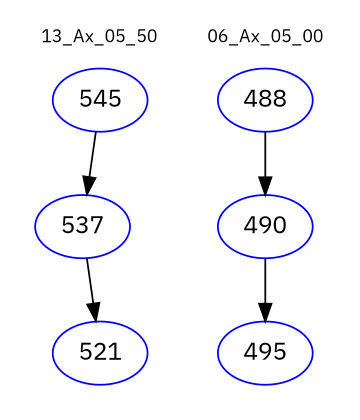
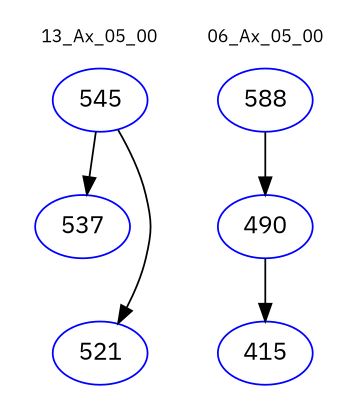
(100, 38) -> (100, 38)
(265, 100) -> (265, 100)
(90, 281) -> (150, 218)
(265, 353) -> (265, 353)
